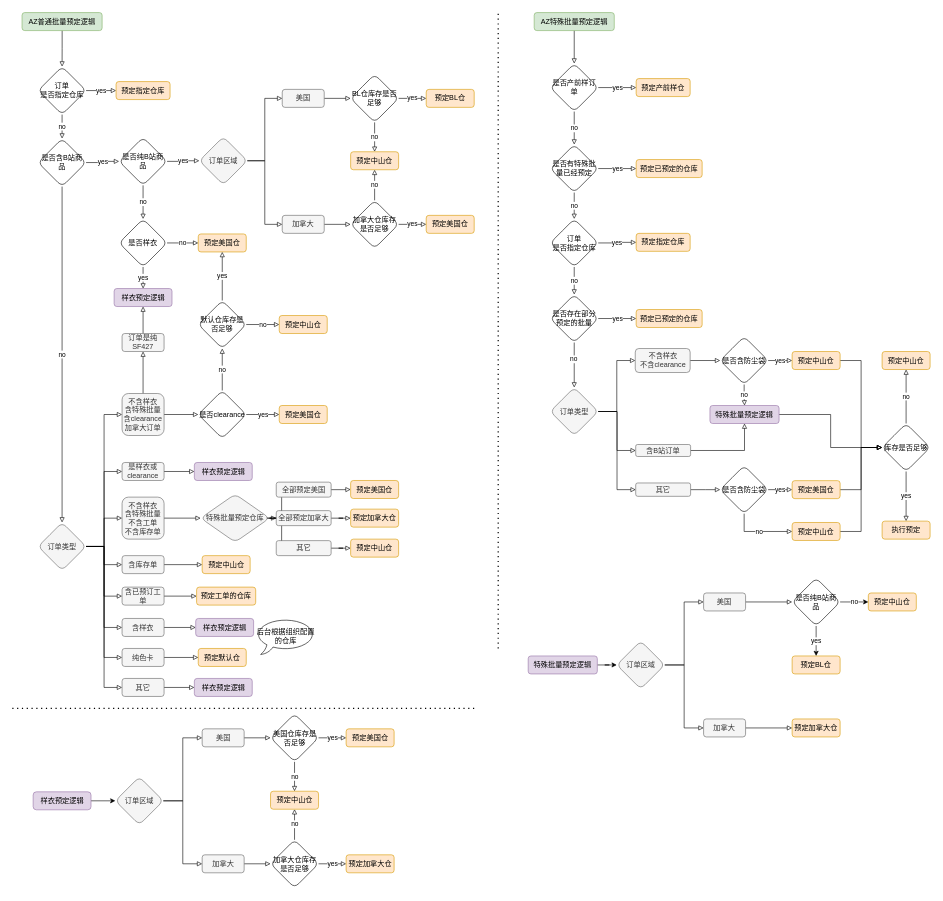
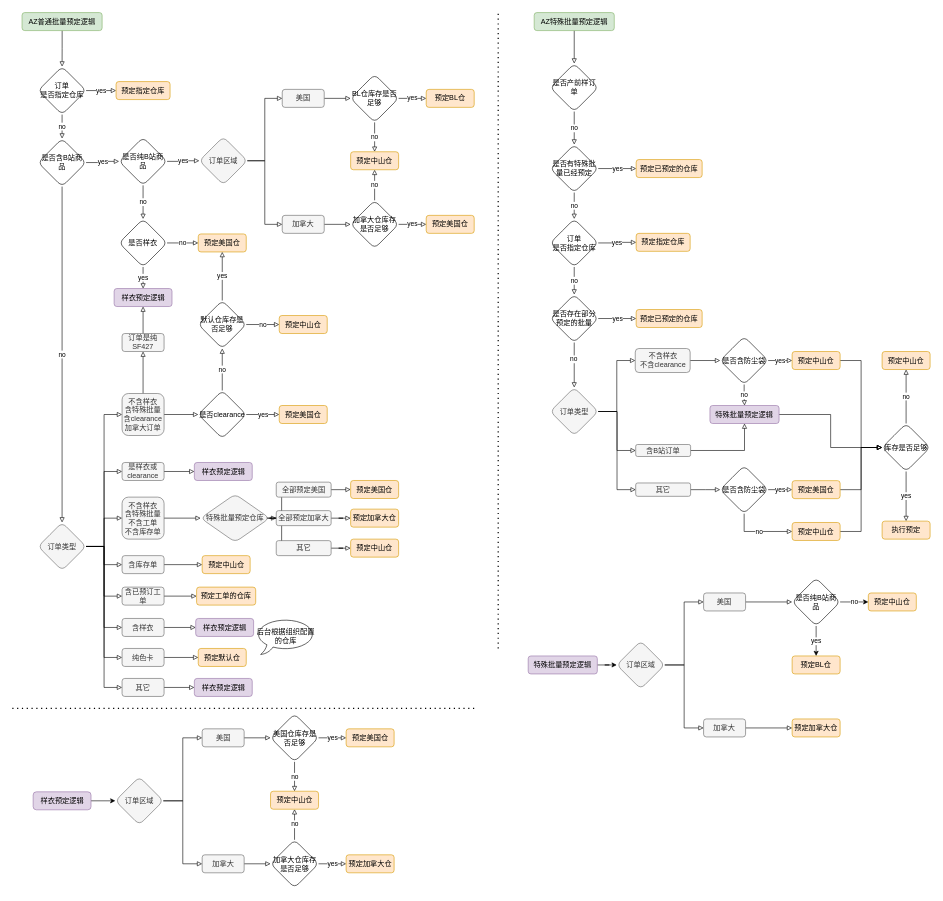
(614, 87) -> none
(663, 87) -> none
